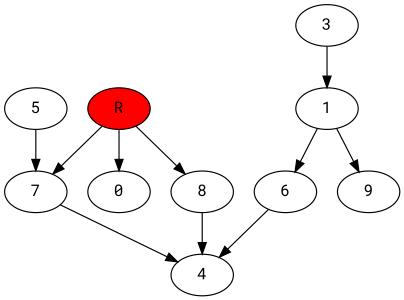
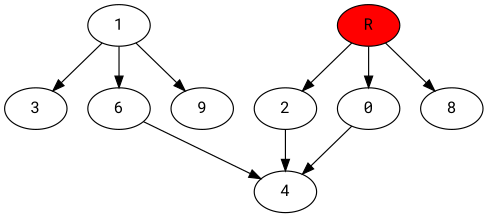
(327, 61) -> (82, 63)
(36, 109) -> none
(36, 192) -> (285, 109)
(202, 228) -> (331, 146)
